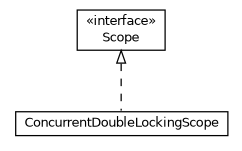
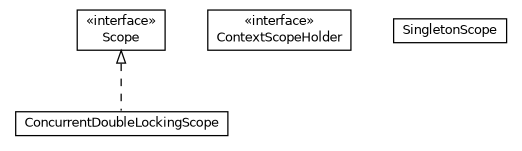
none -> (279, 30)
none -> (450, 30)
